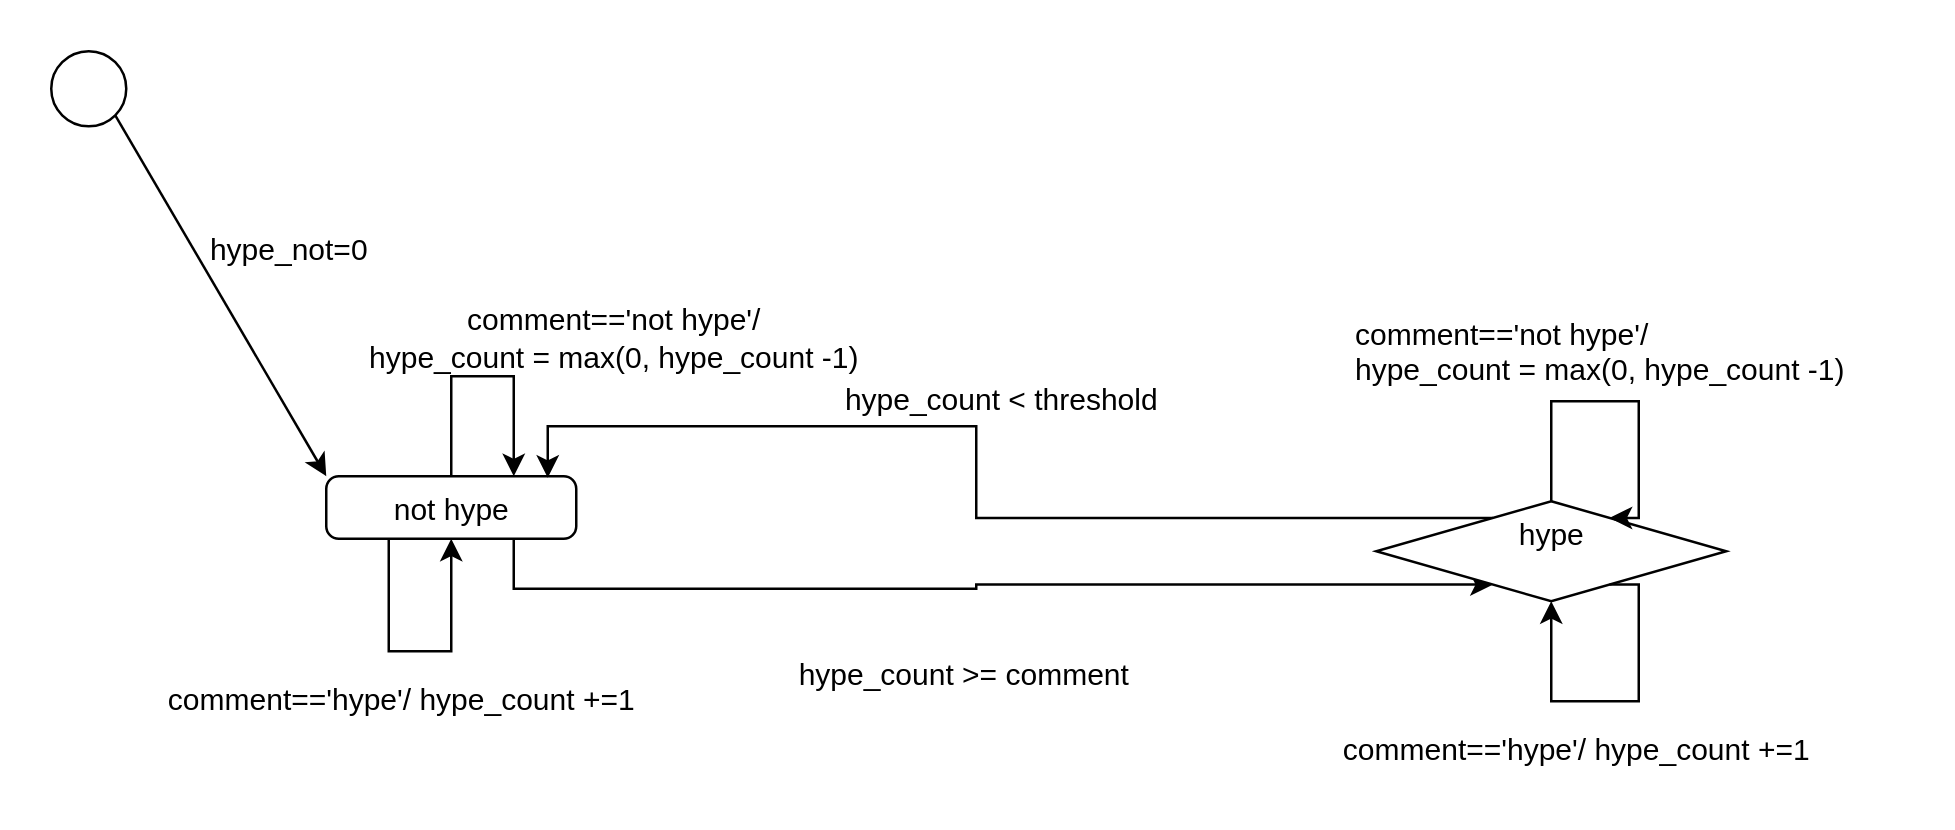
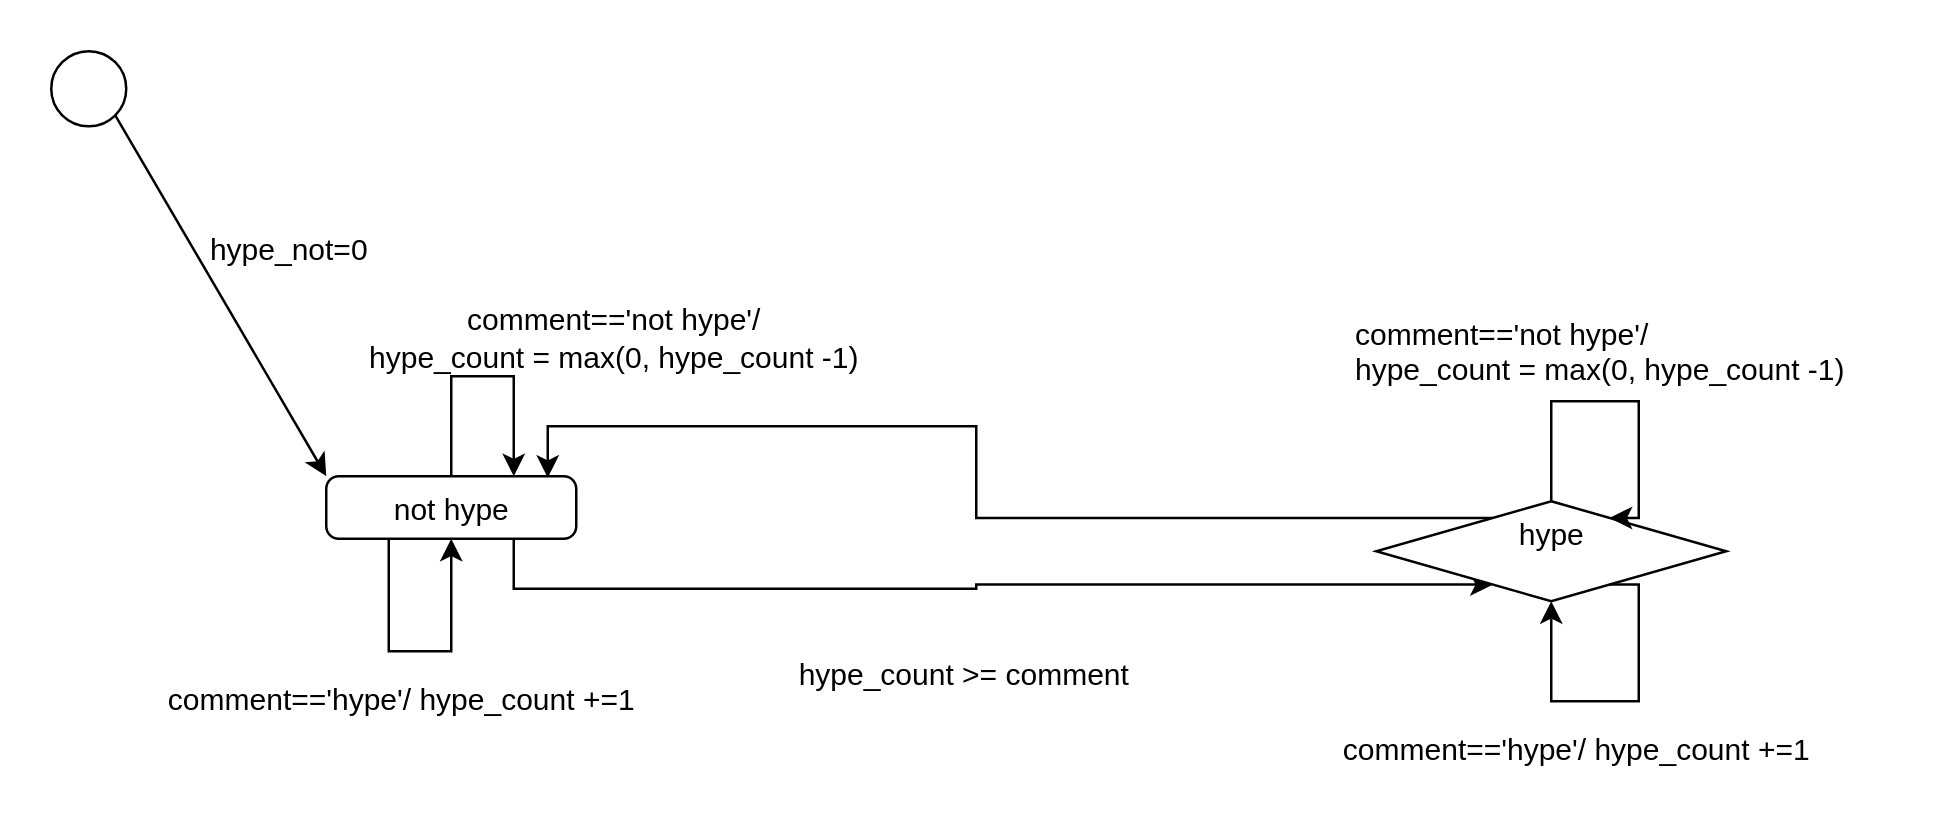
(1001, 401) -> none
